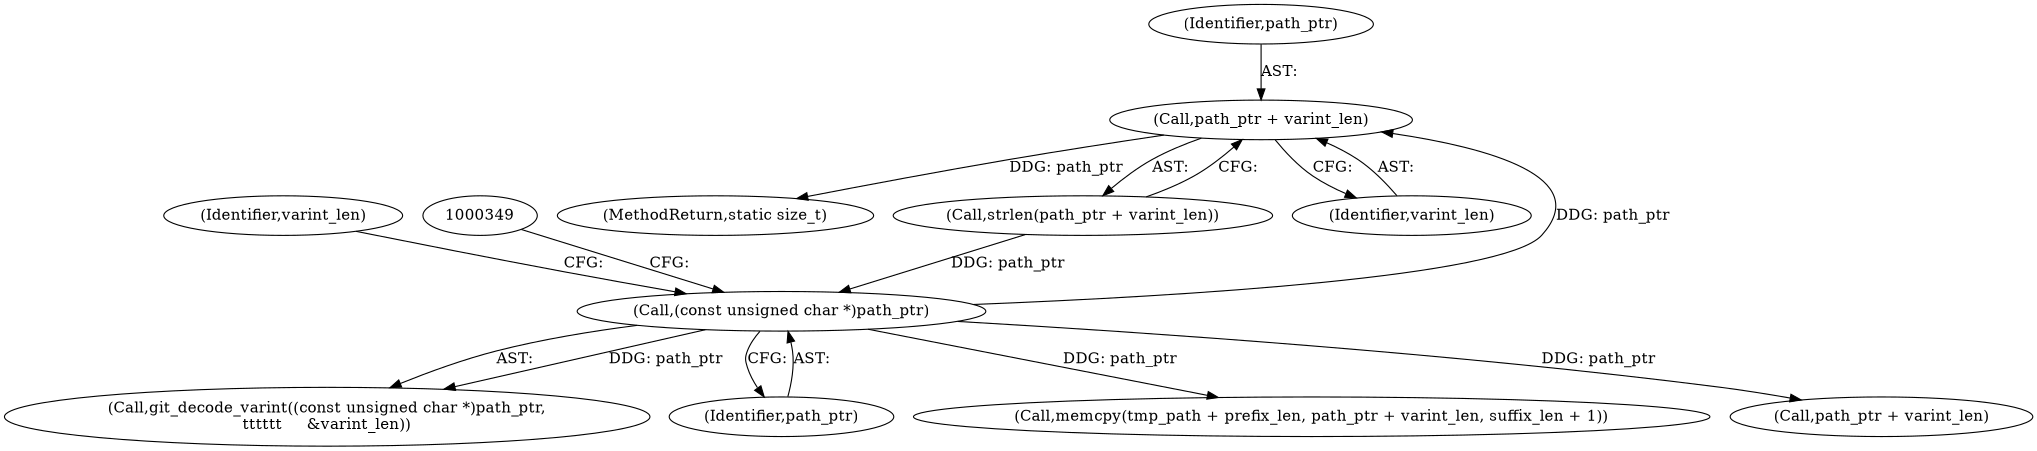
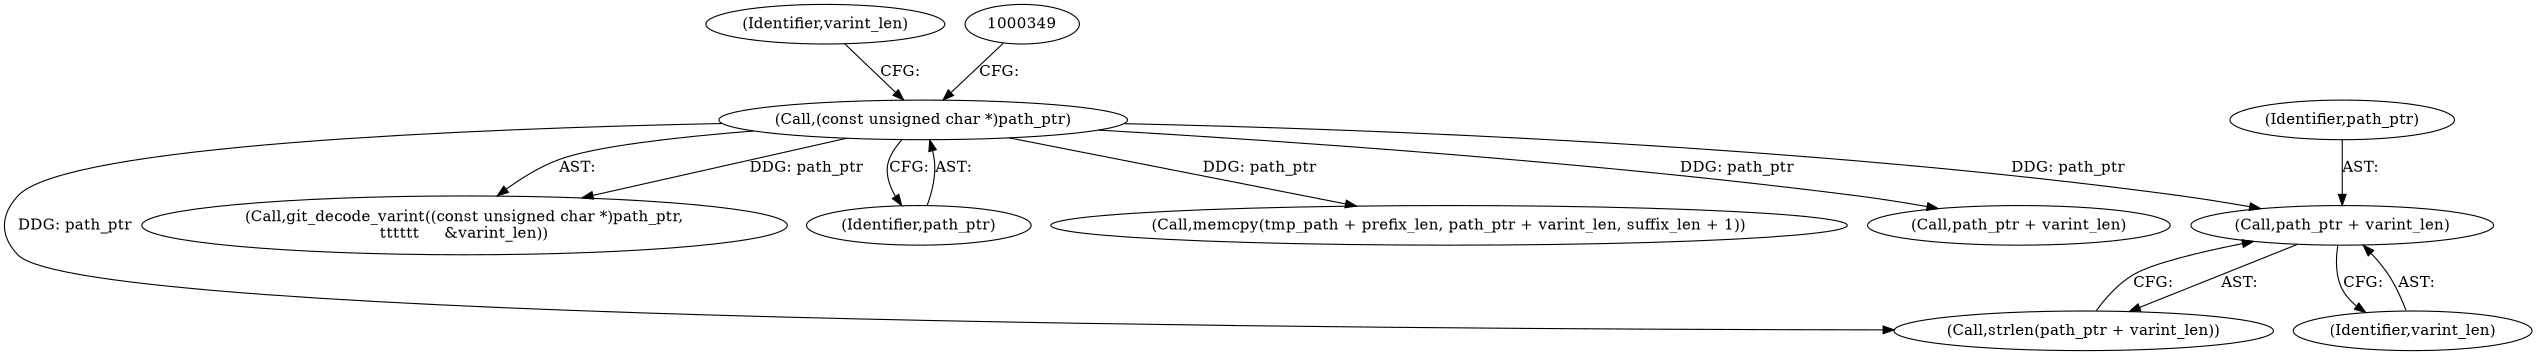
(715, 216) -> none
(938, 262) -> (559, 310)
